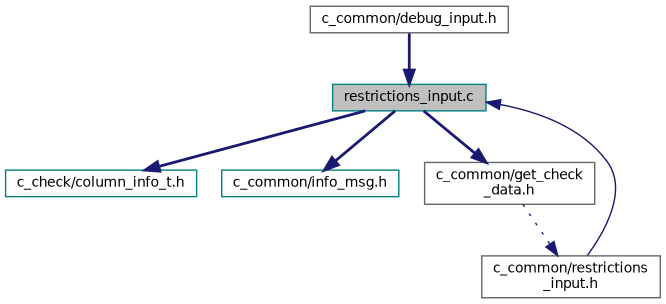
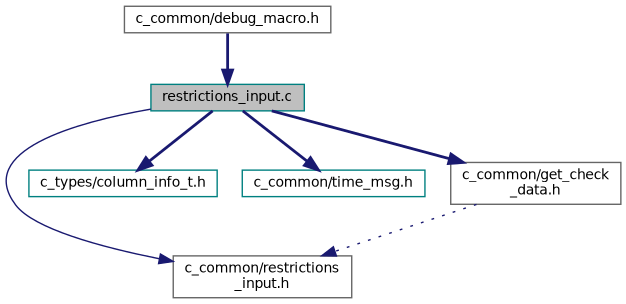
(409, 20) -> (228, 20)
(600, 153) -> (7, 187)
(101, 183) -> (123, 183)
(310, 183) -> (334, 183)
